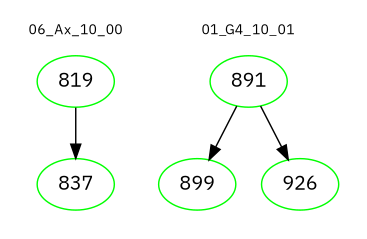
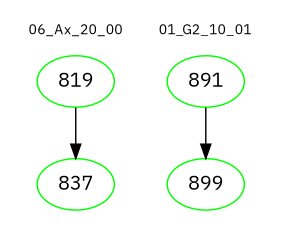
(76, 31) -> (76, 31)
(249, 31) -> (206, 31)
(300, 184) -> none
